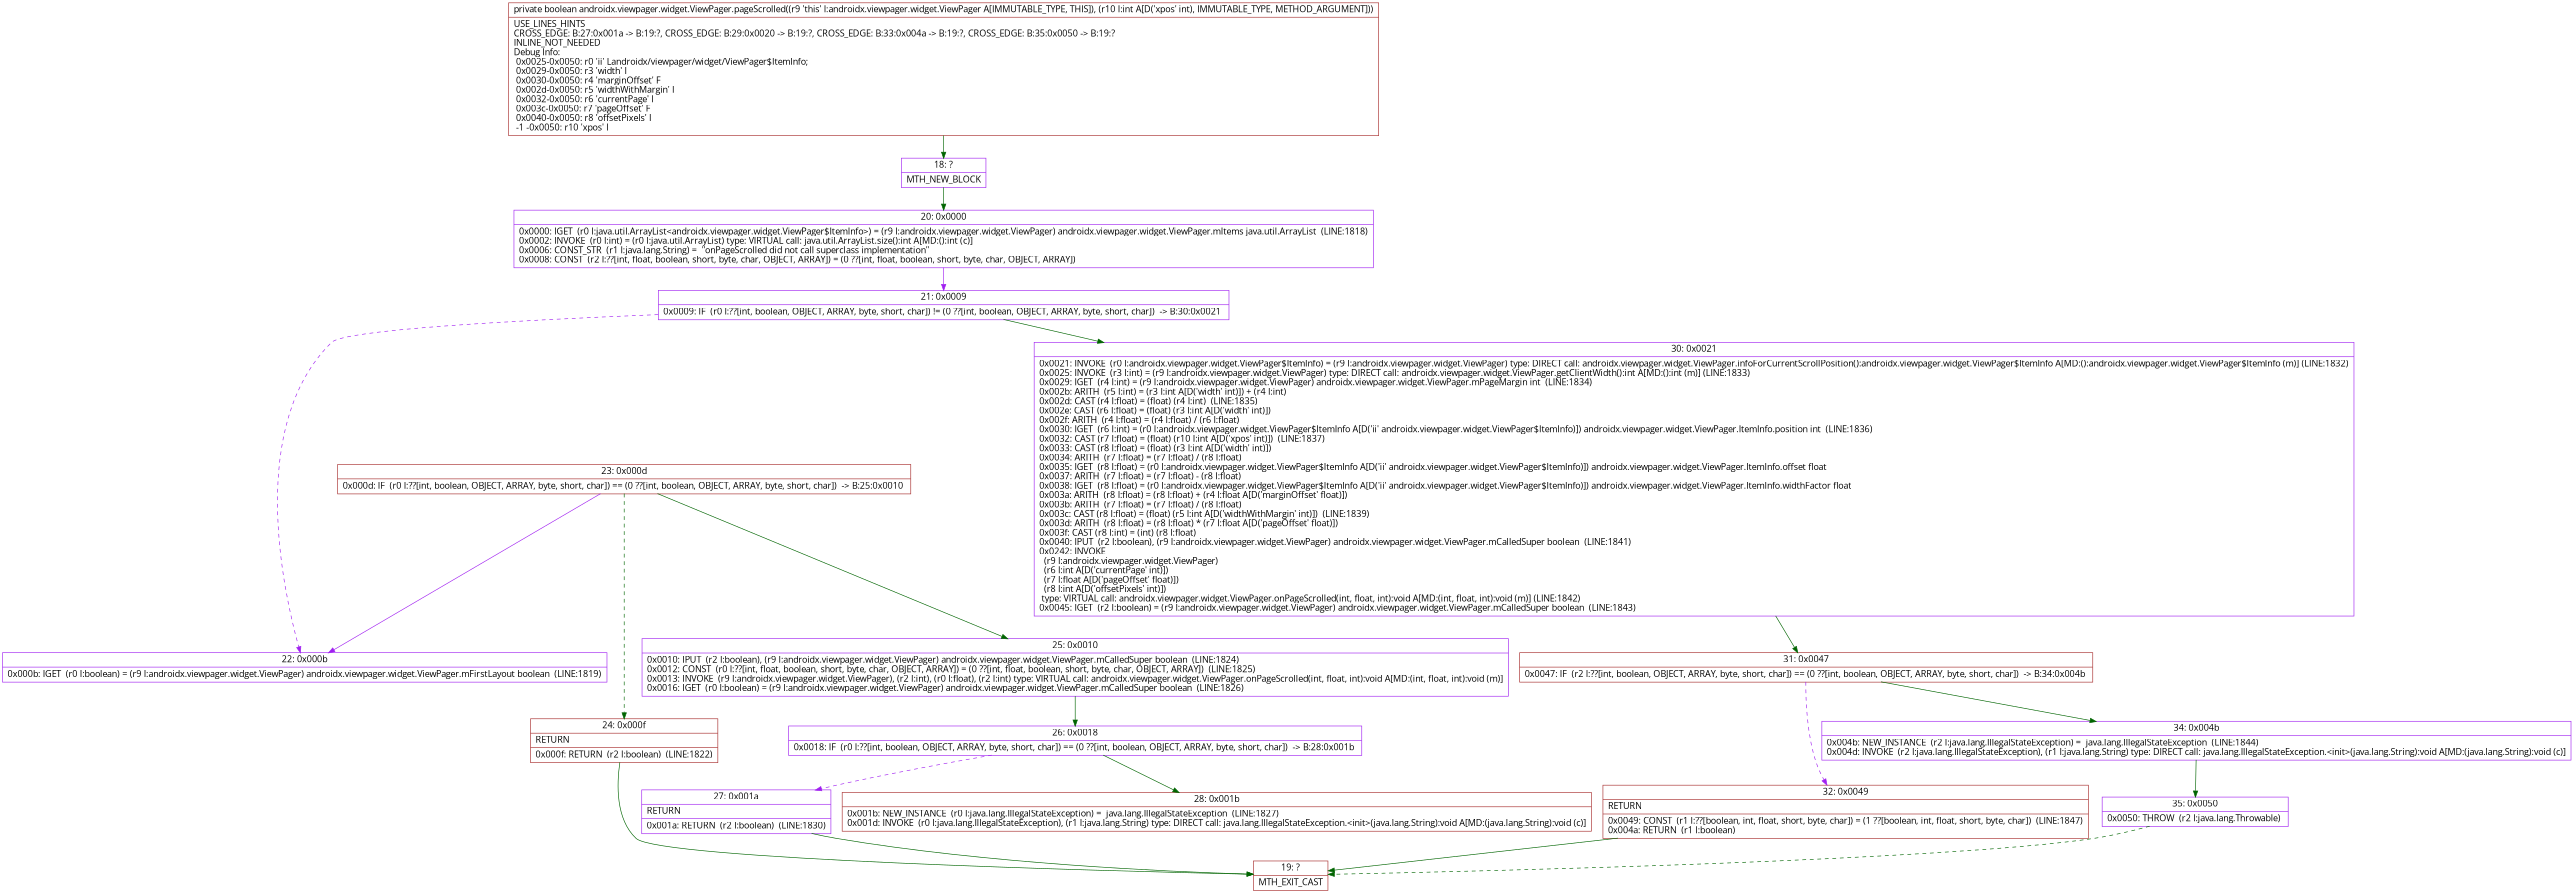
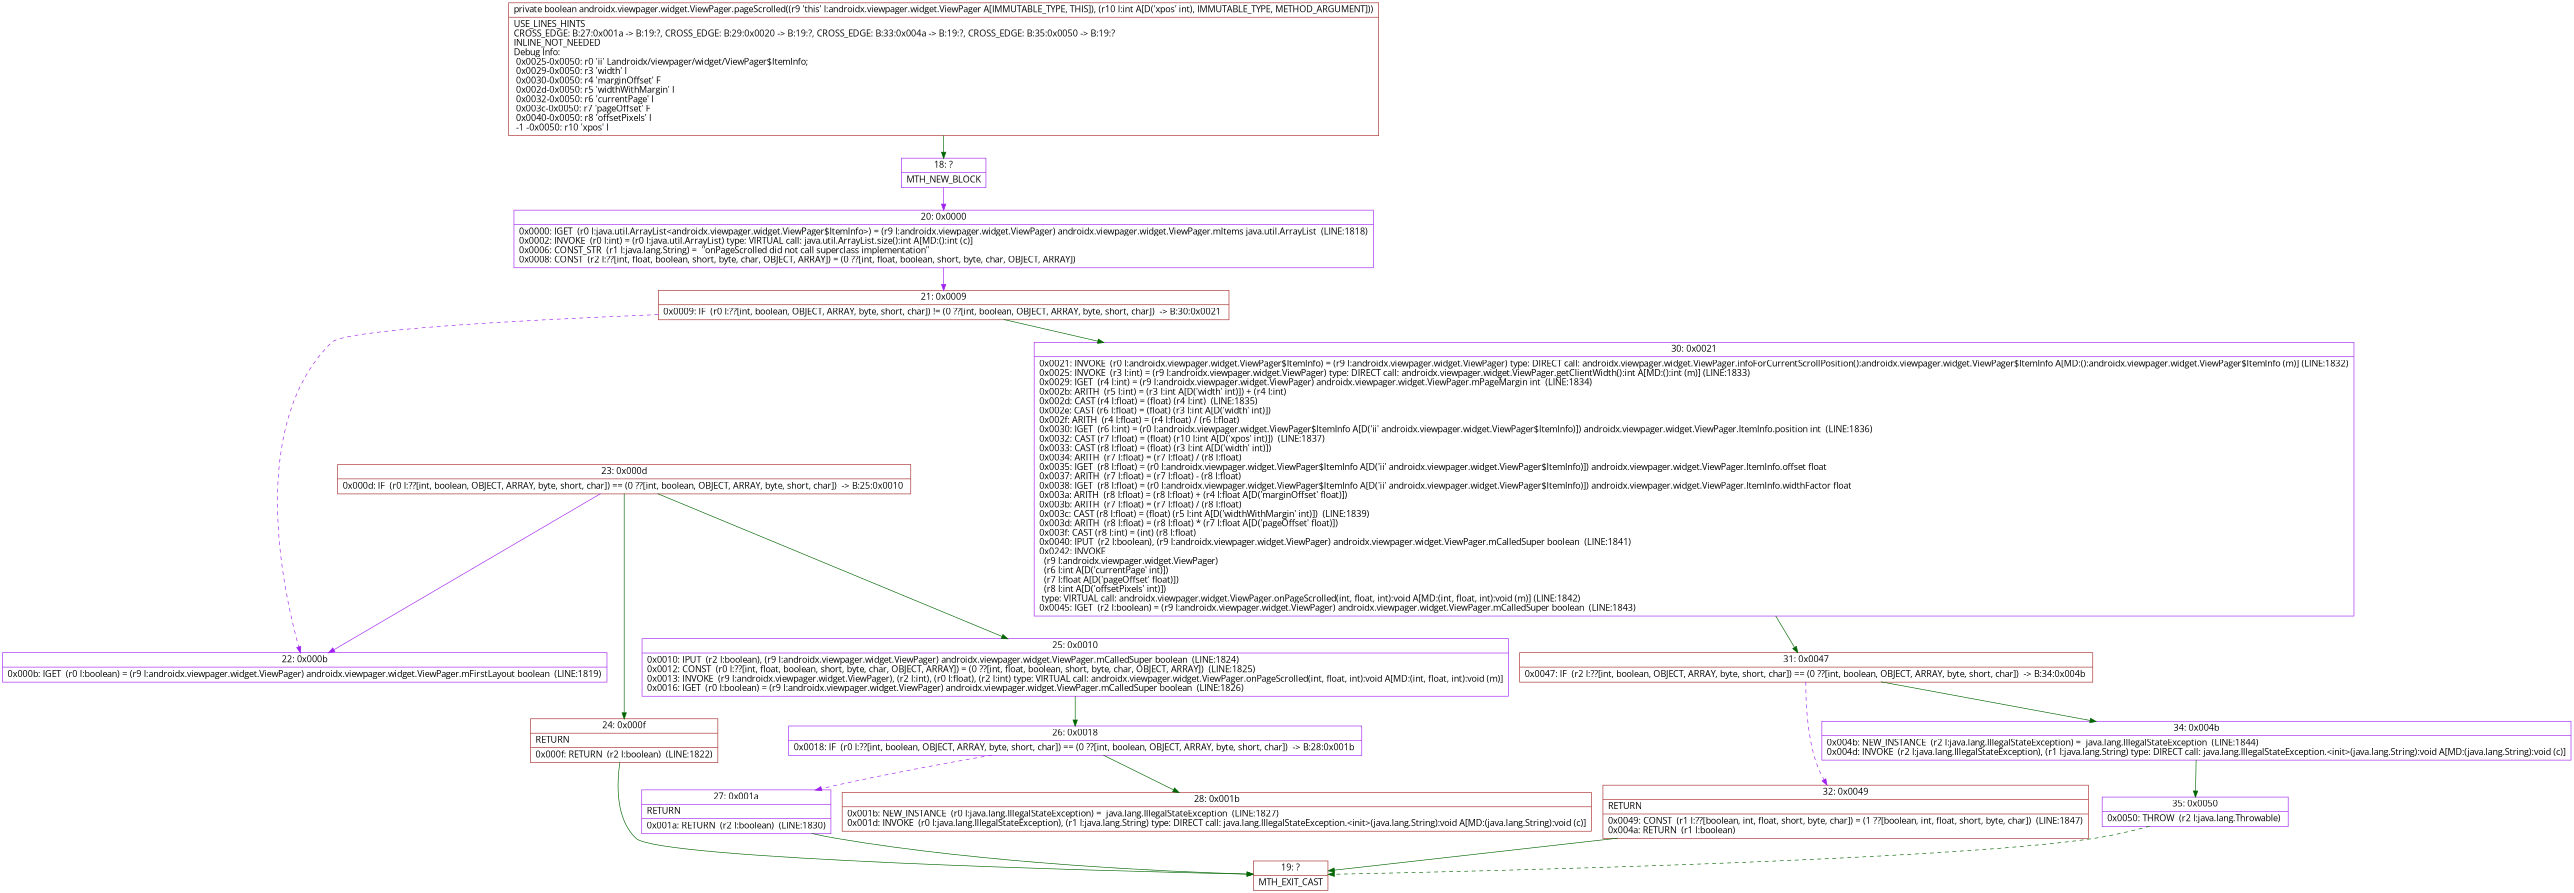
(944, 196) -> (944, 196)
(944, 305) -> (944, 305)
(624, 603) -> (624, 603)
